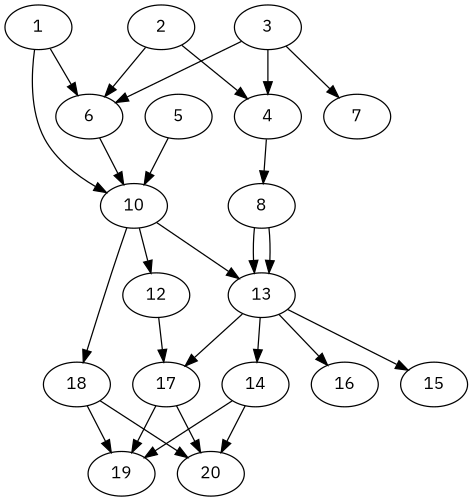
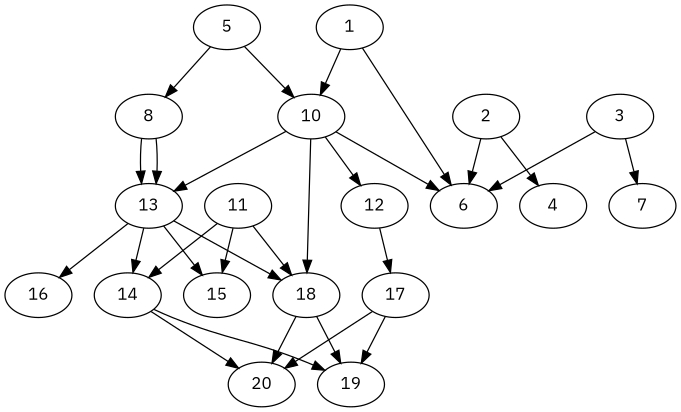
(268, 66) -> none
(265, 155) -> (192, 67)
(109, 156) -> (382, 158)
none -> (238, 206)
(219, 336) -> (219, 246)
